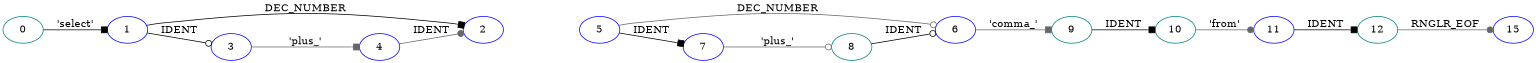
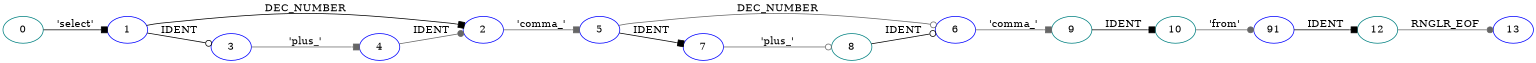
none -> (538, 30)
(1274, 30) -> (1274, 30)
(1513, 30) -> (1513, 30)
